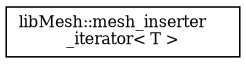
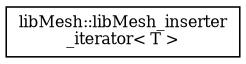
(123, 32) -> (123, 32)
